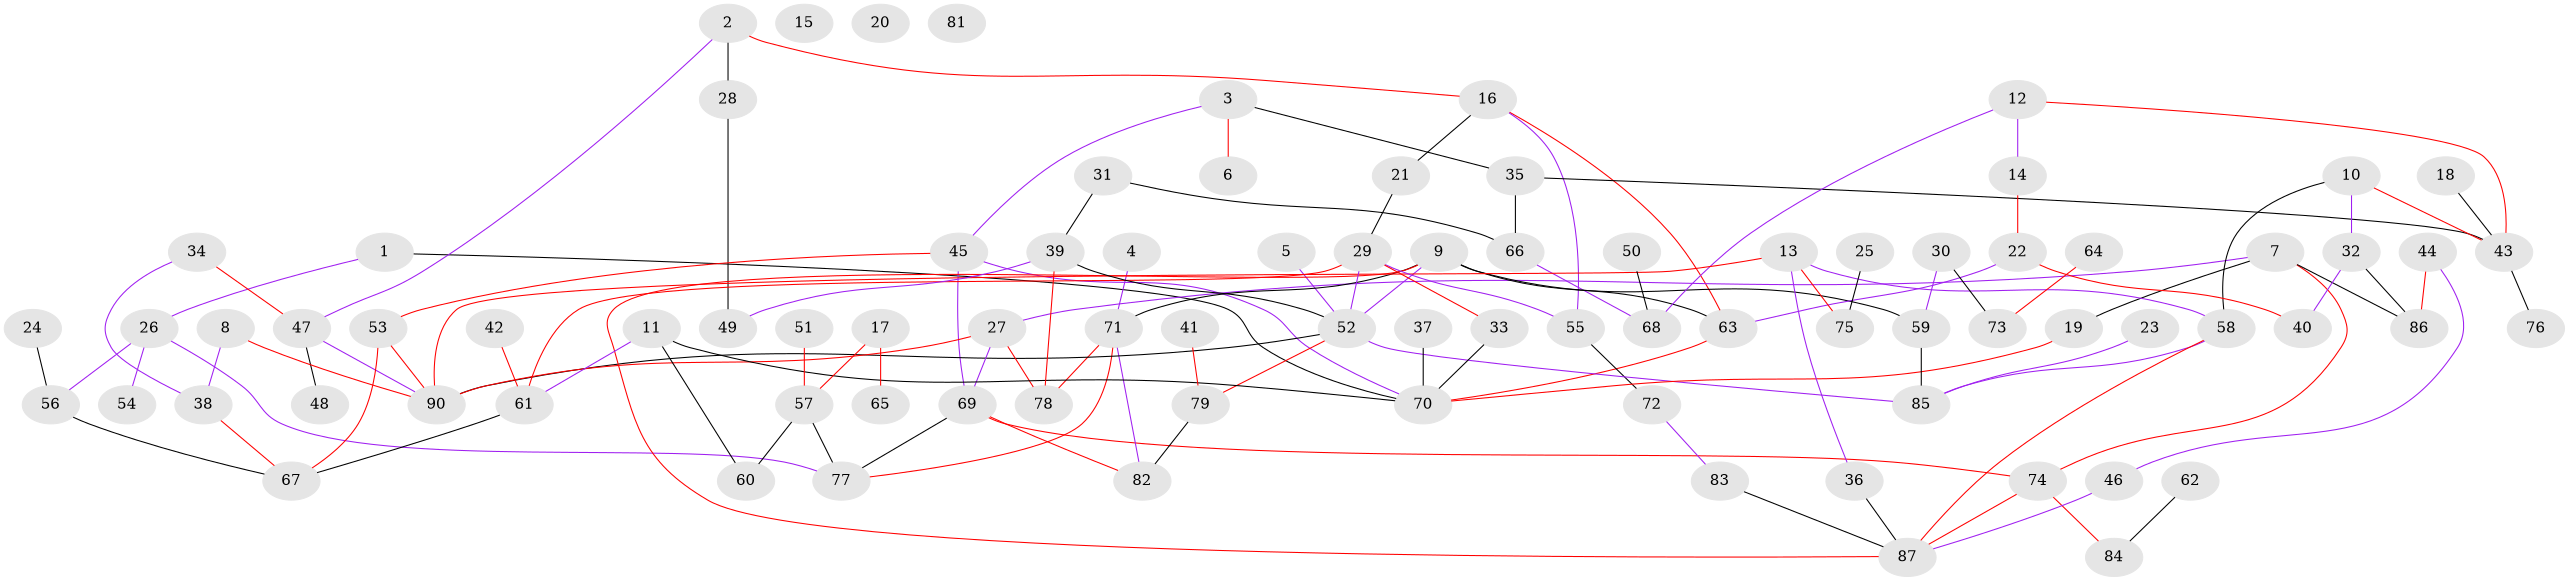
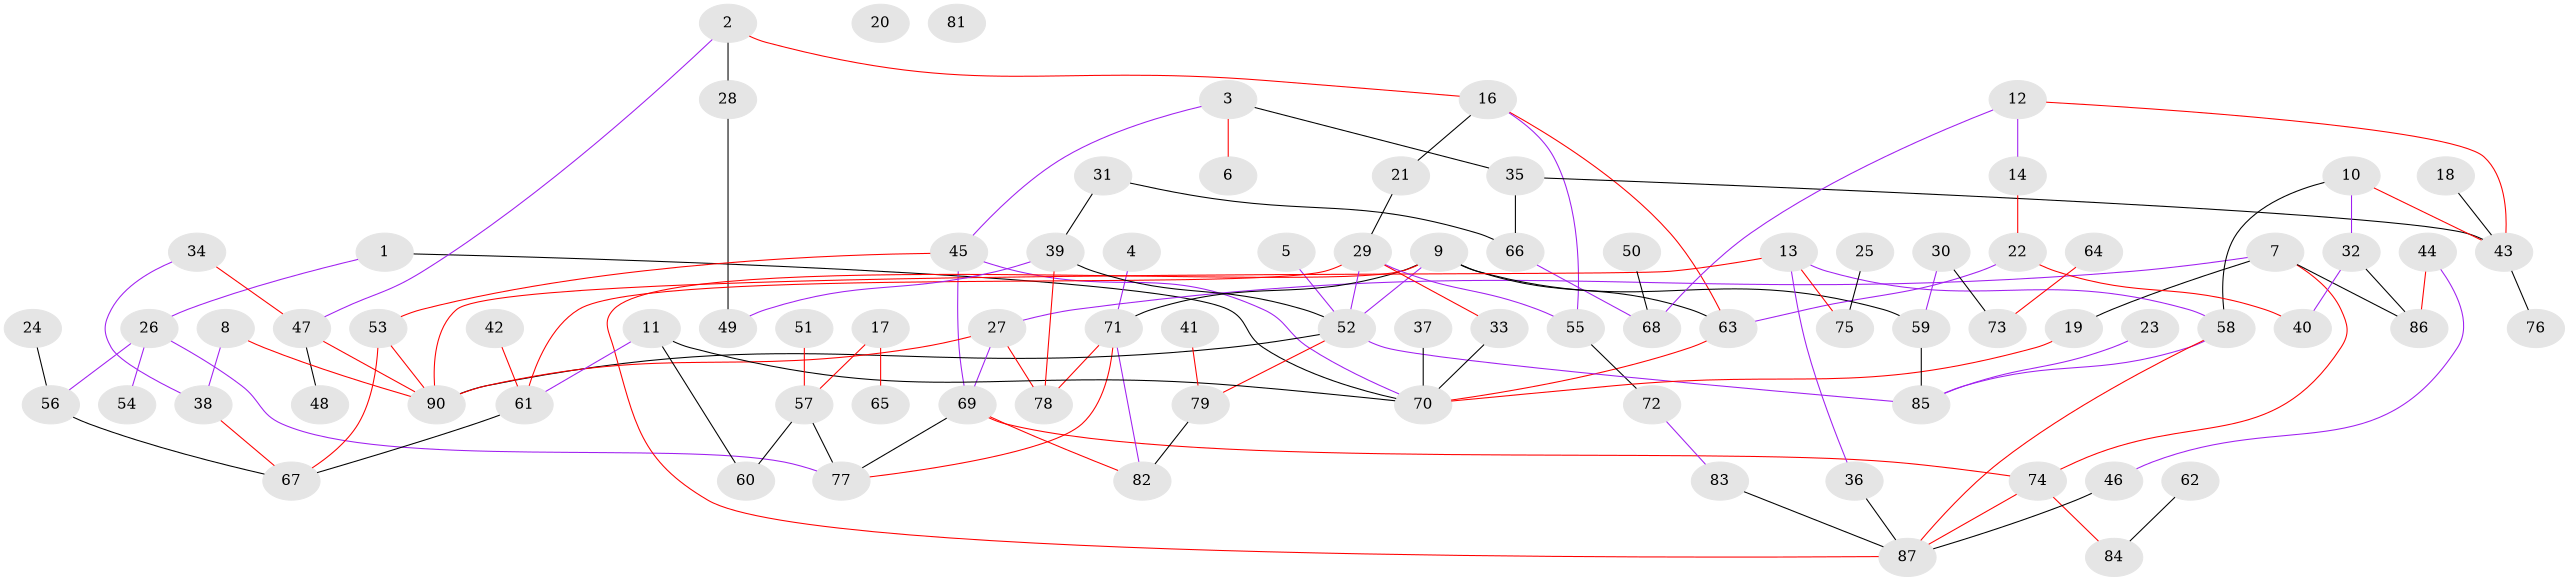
(804, 23) -> none
(369, 367) -> (369, 367)
(2013, 523) -> (2013, 523)
